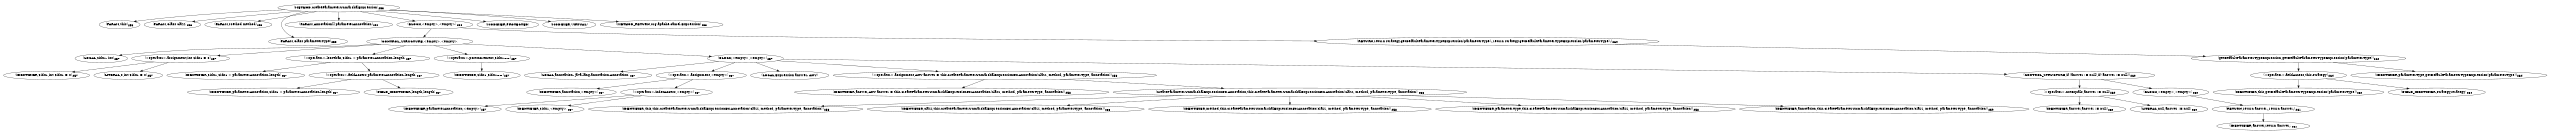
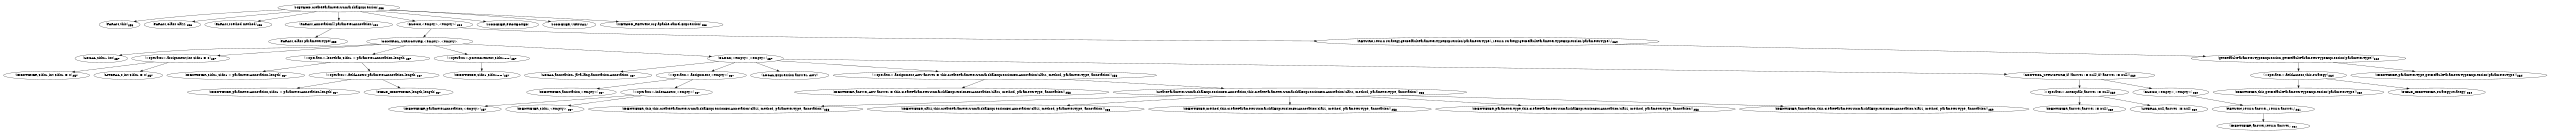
(285, 18) -> (324, 33)
